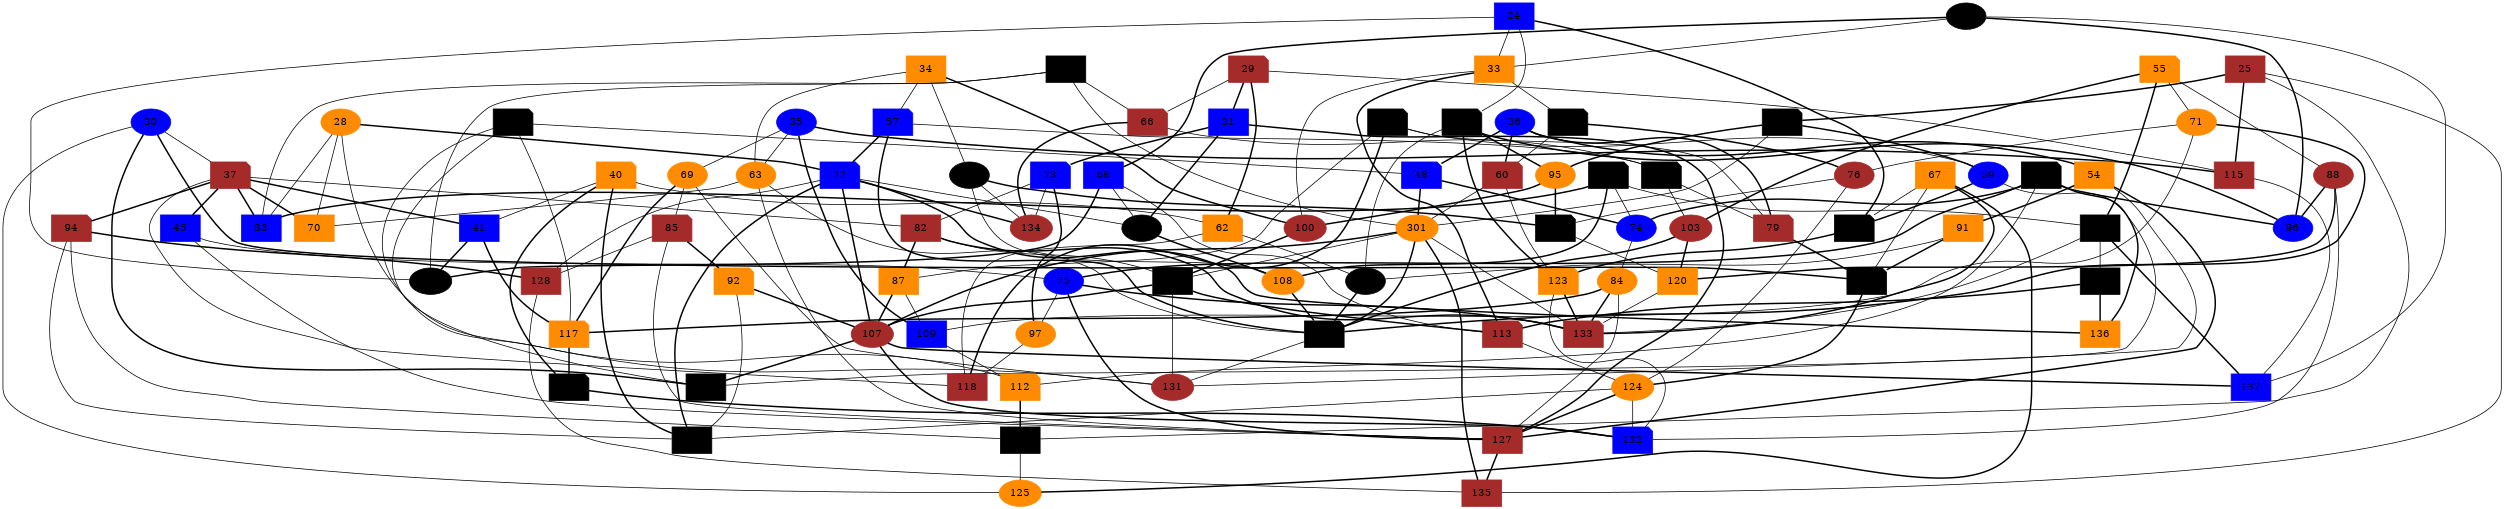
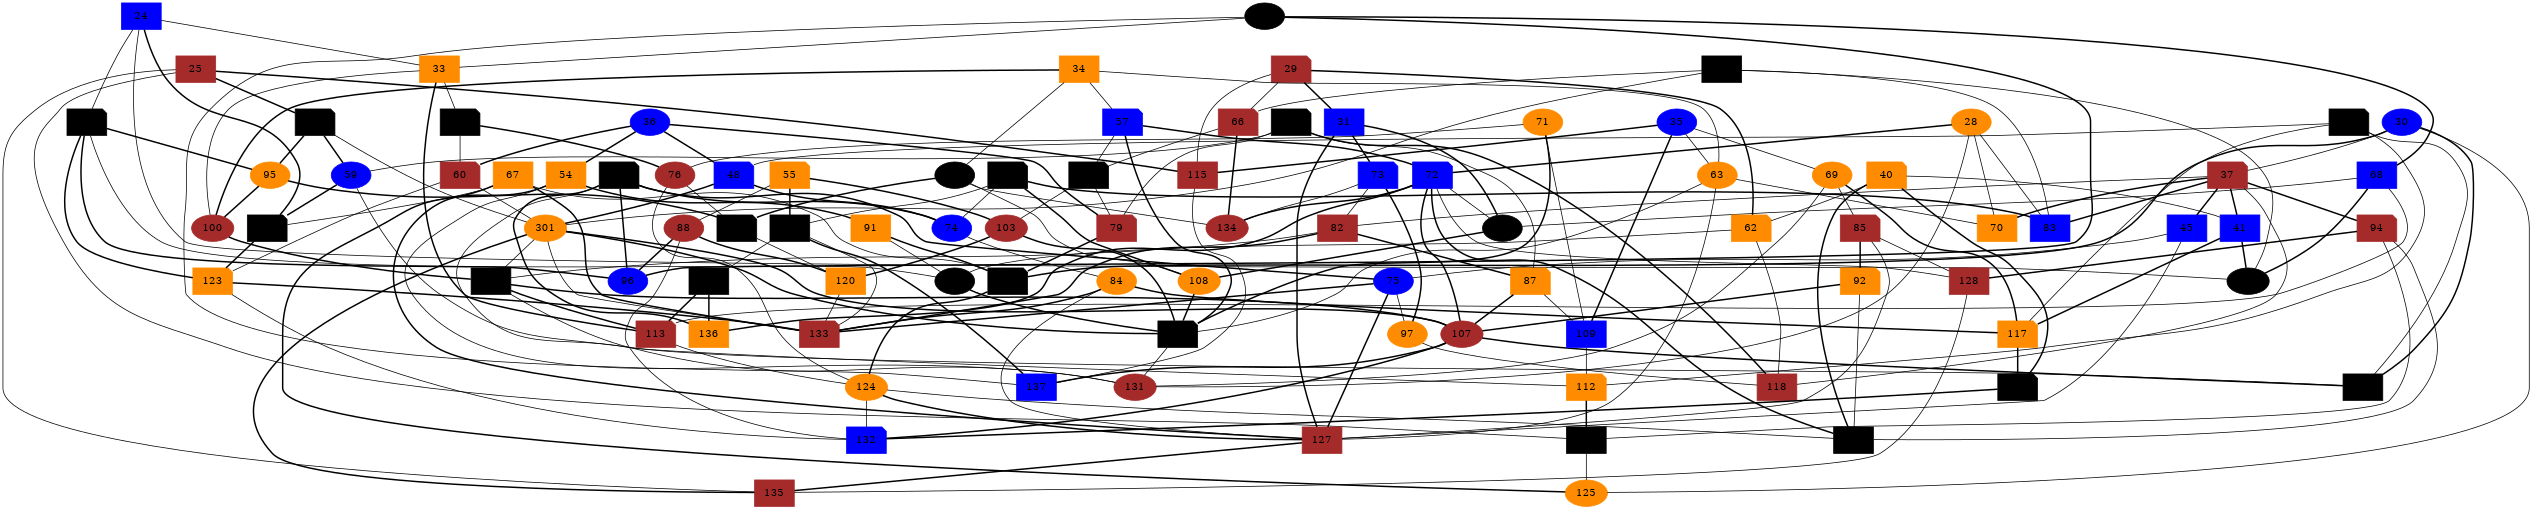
(2179, 96) -> none
(899, 281) -> (1530, 281)
